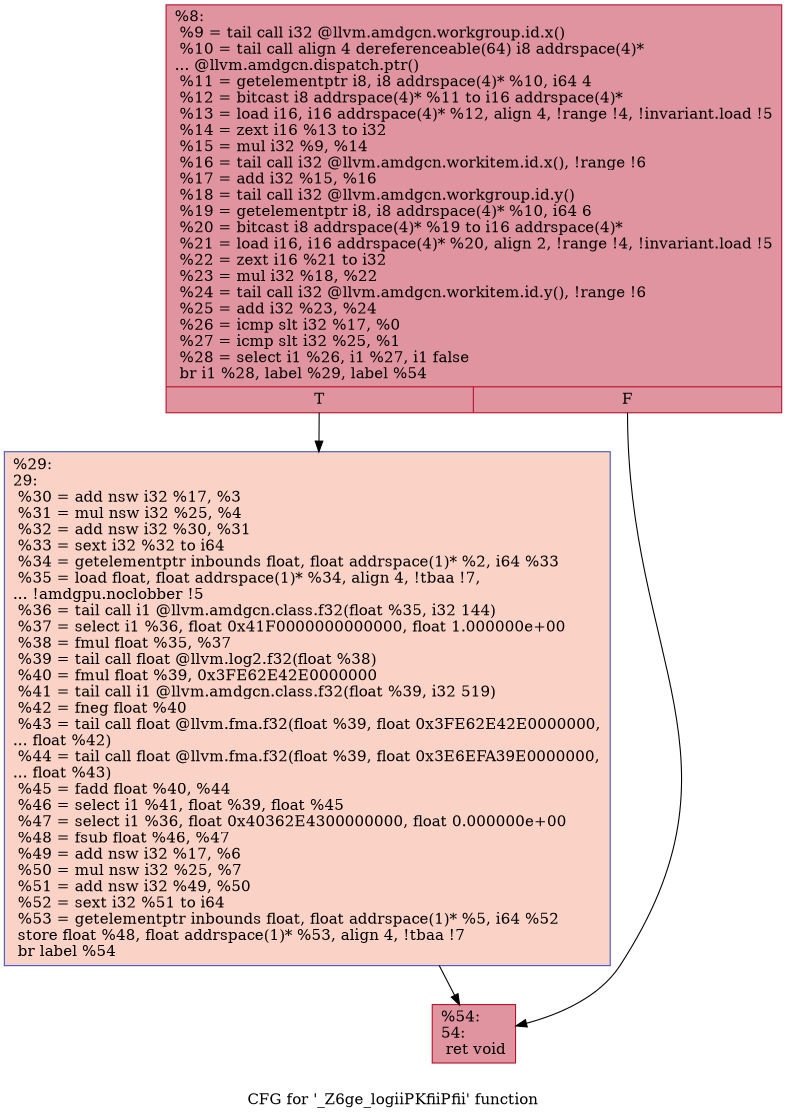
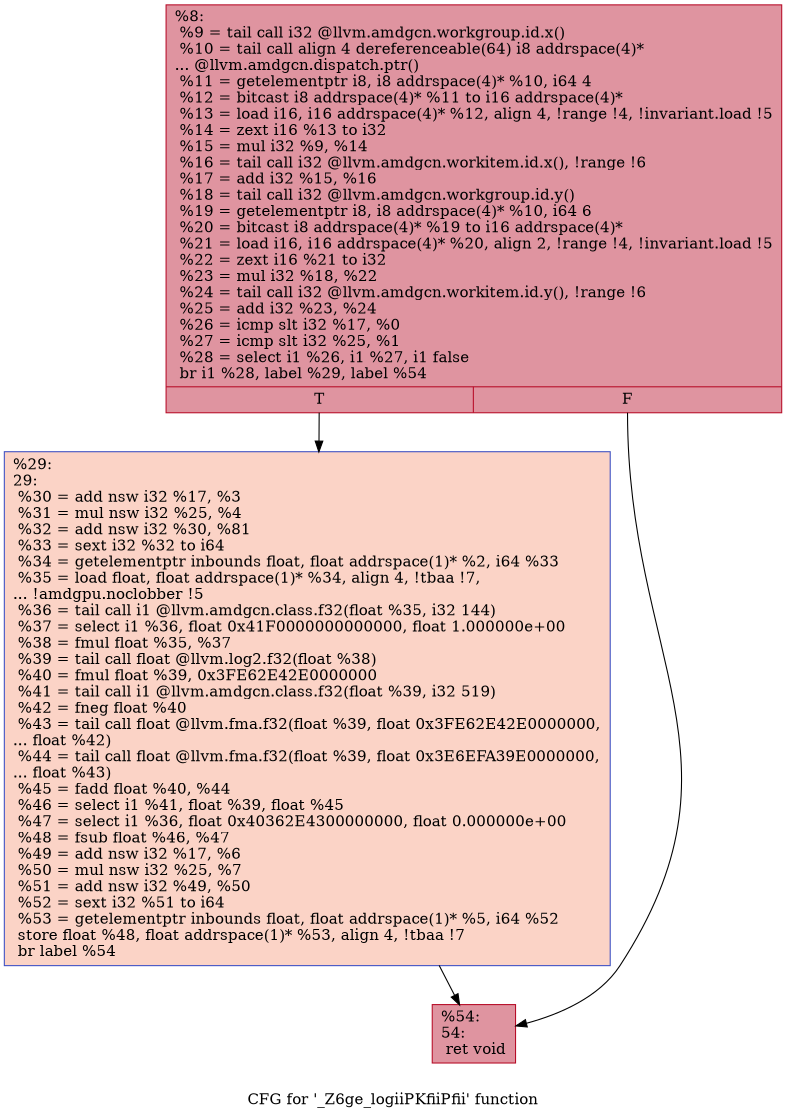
(132, 530) -> (132, 530)
